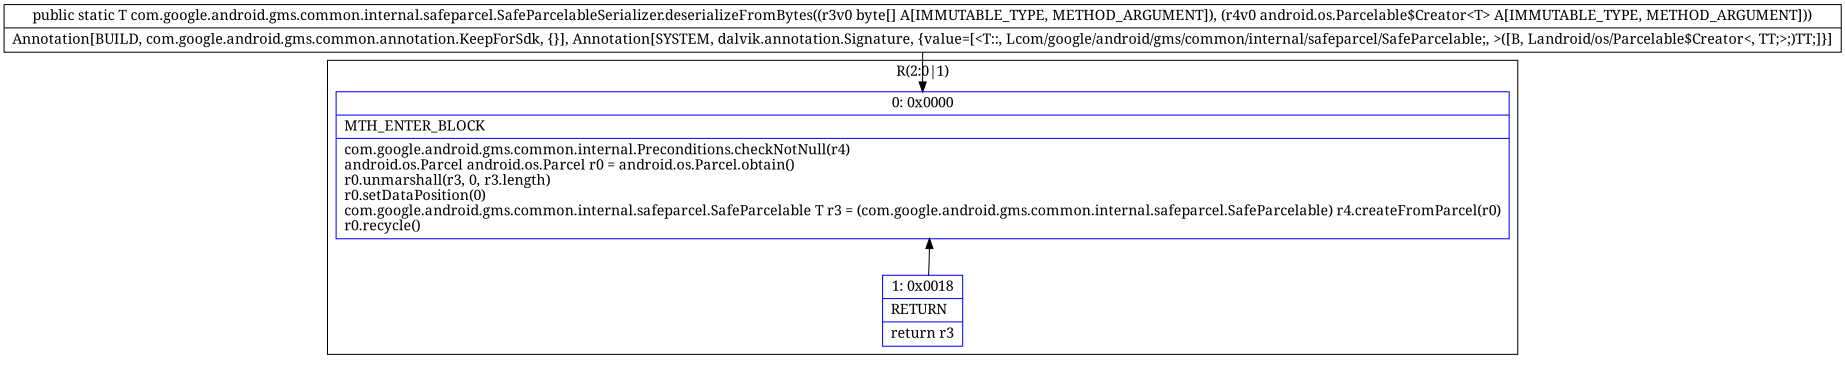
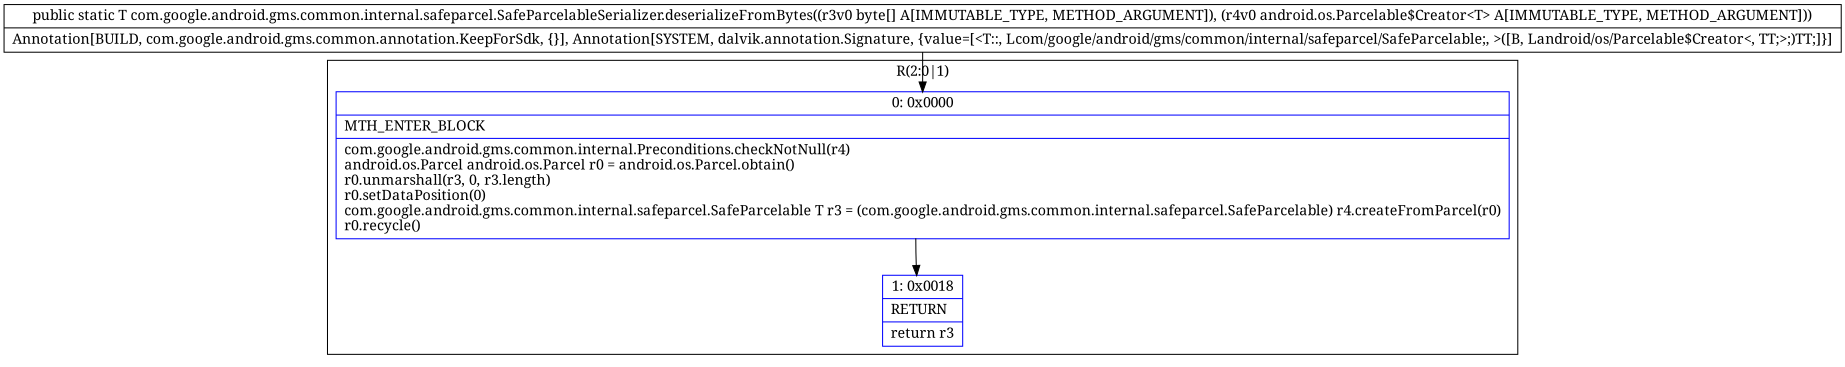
(929, 262) -> (916, 252)
